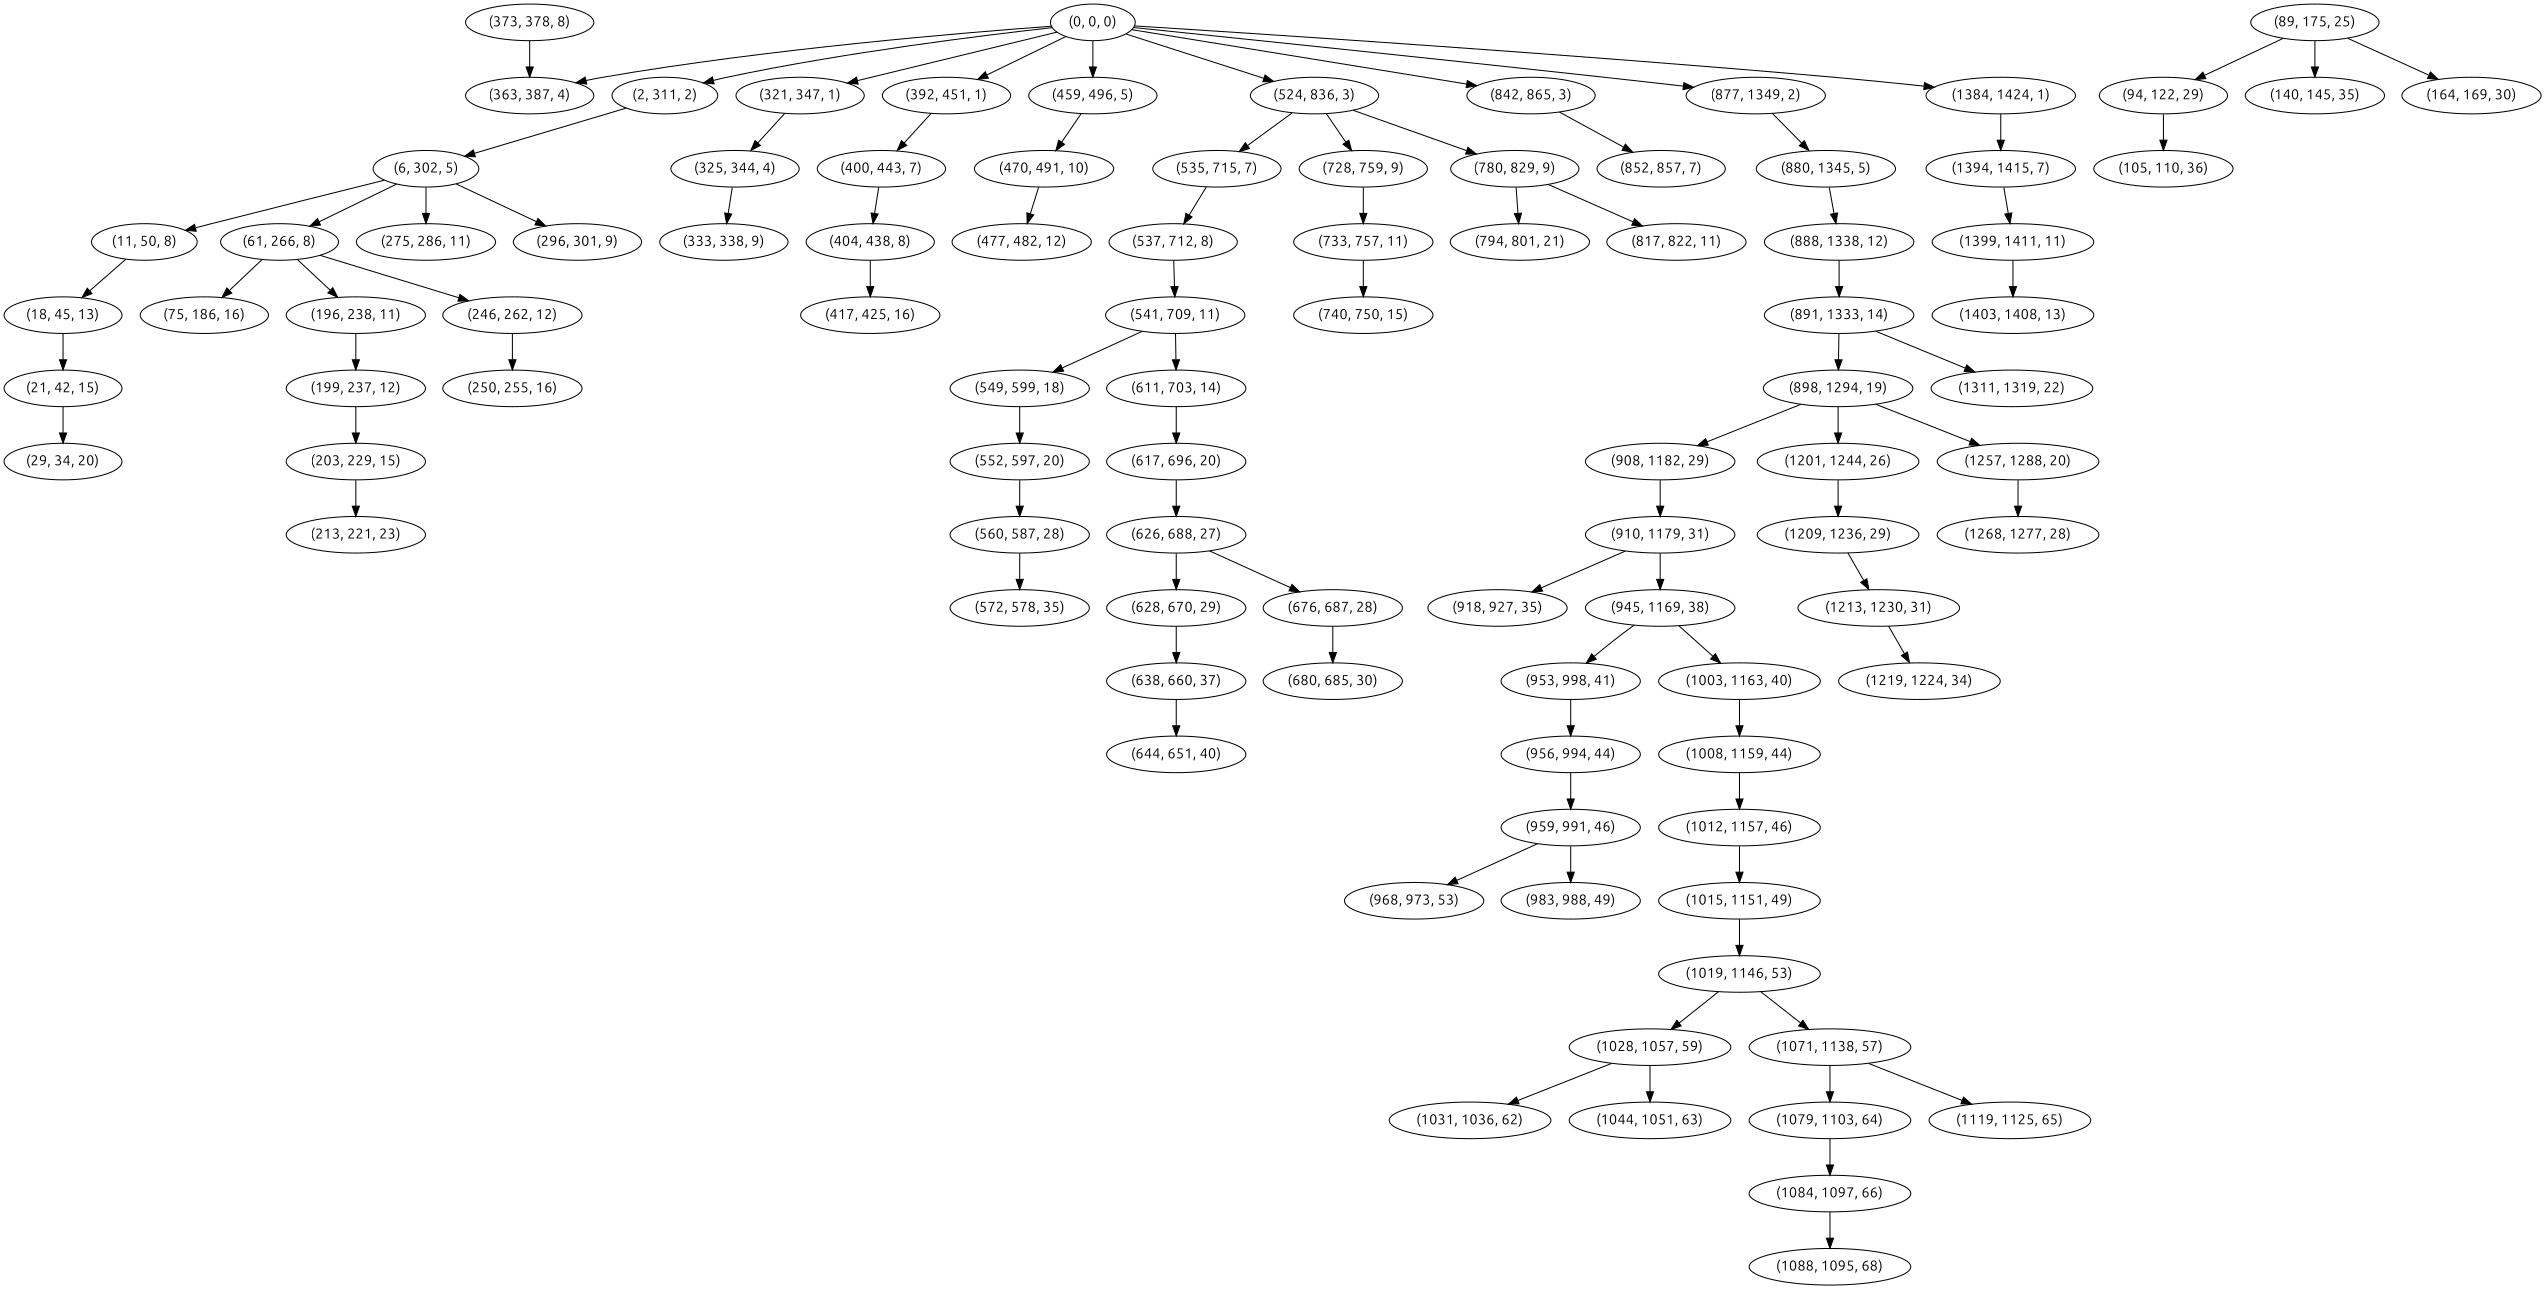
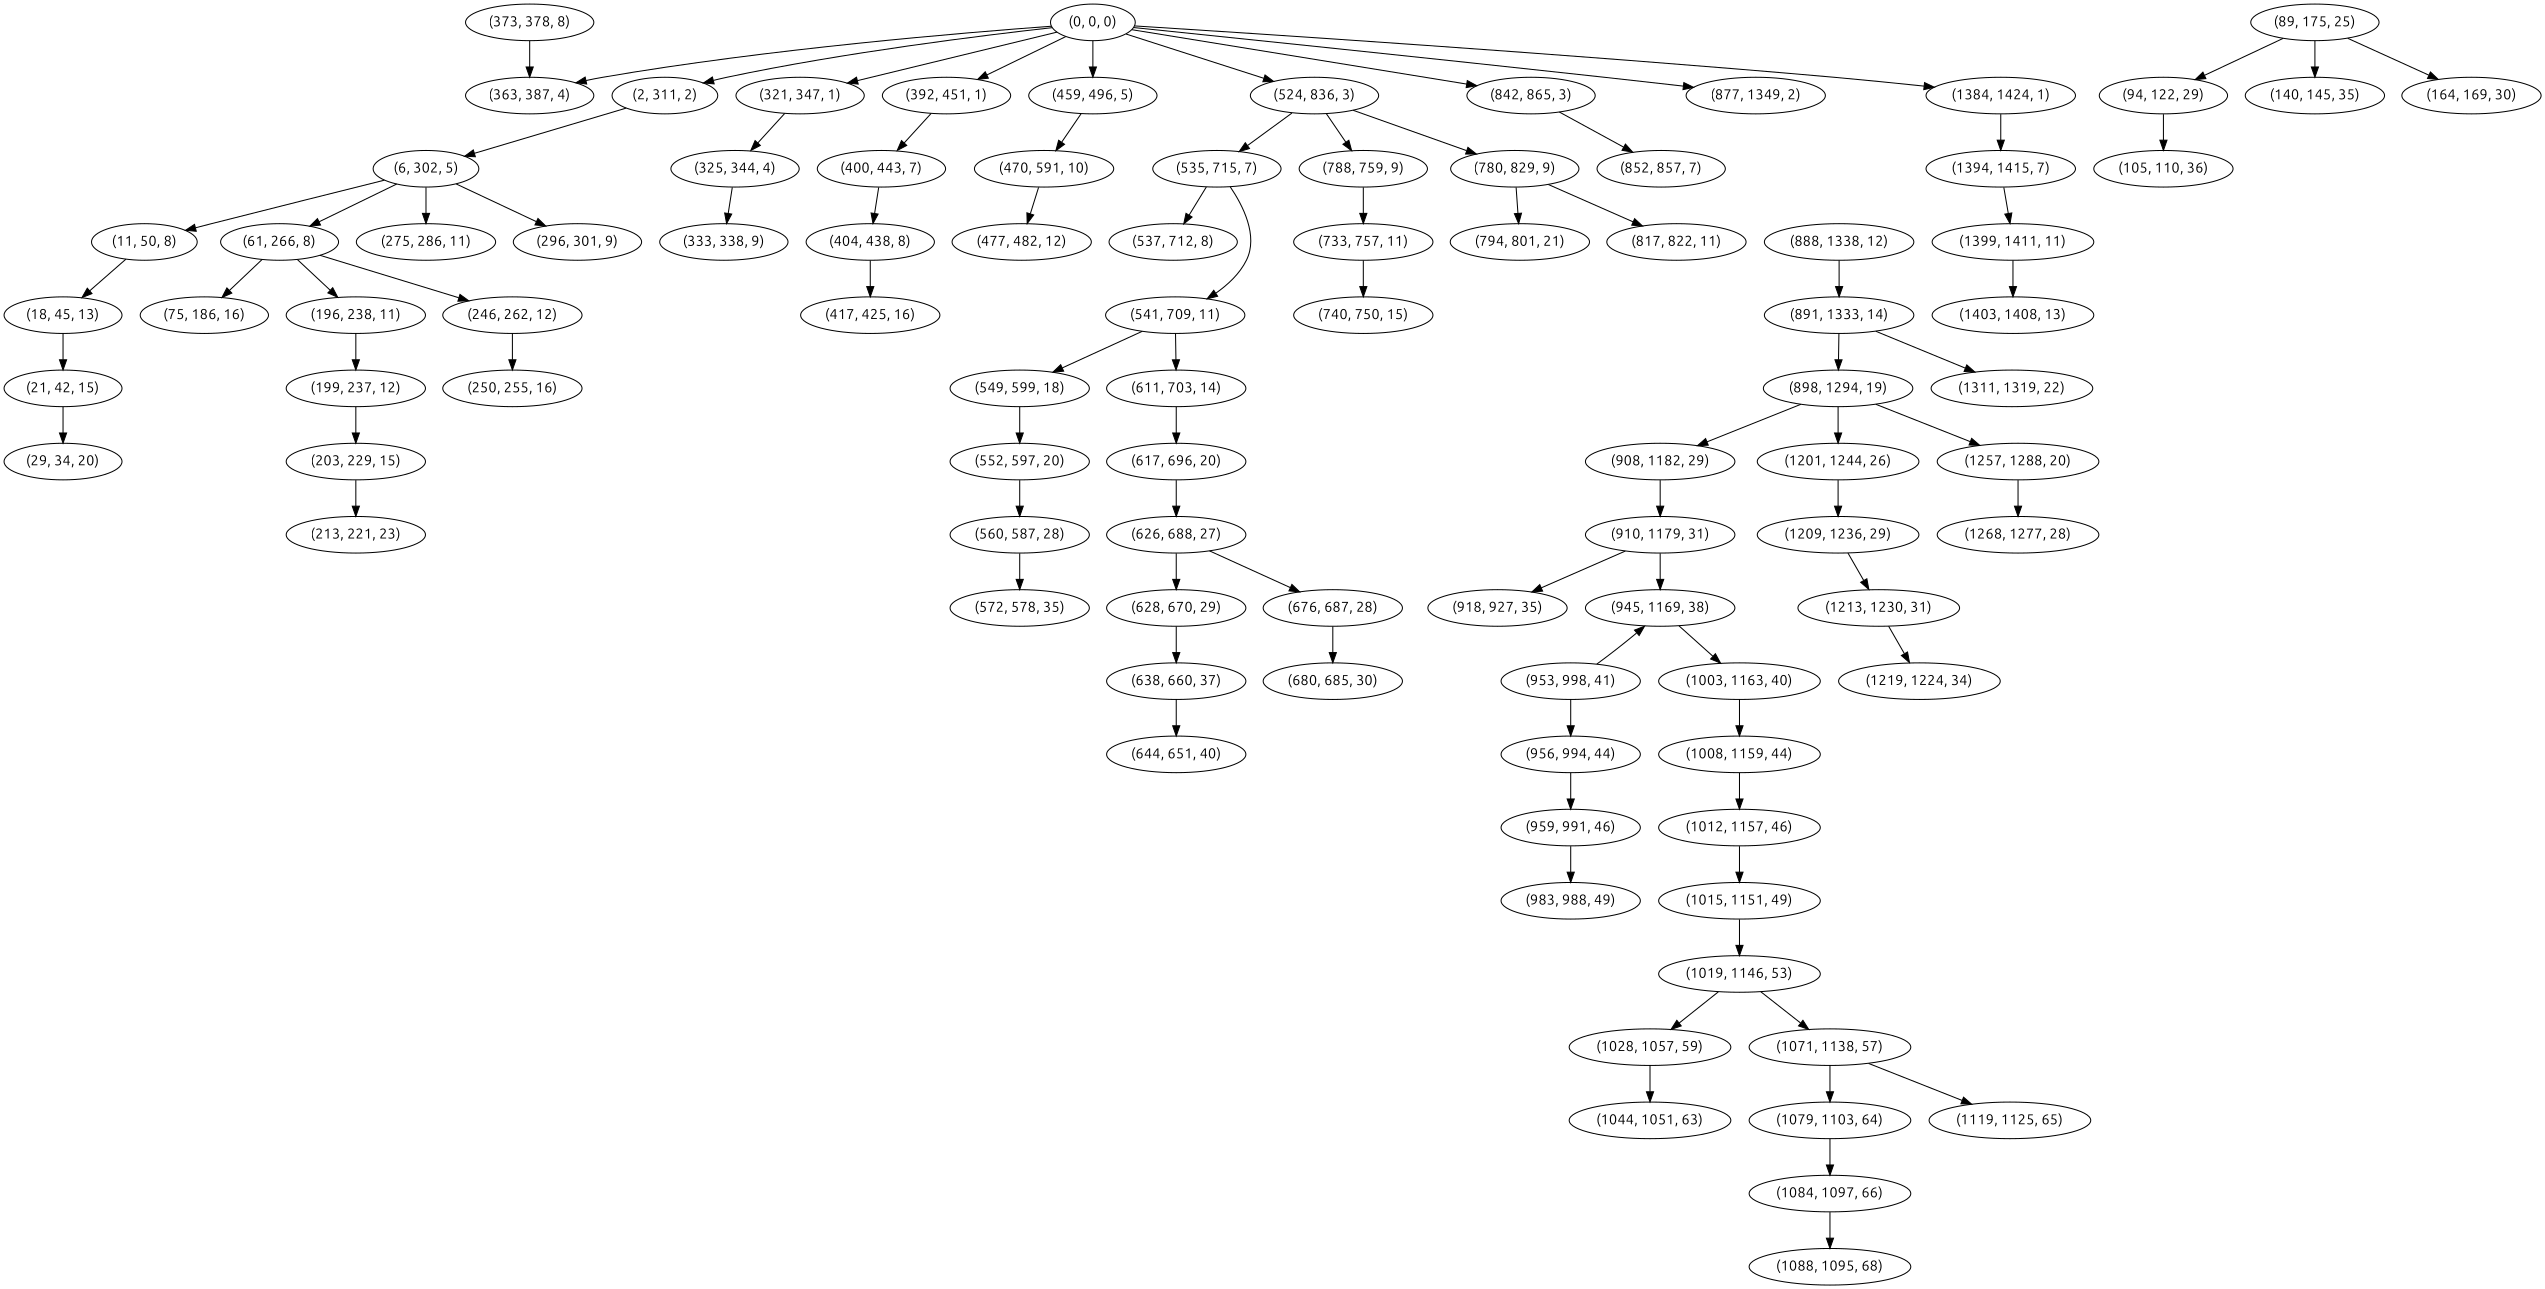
(1044, 169) -> (1044, 169)
(1363, 169) -> (1363, 169)
(1826, 169) -> none
(1174, 274) -> (1251, 244)
(1614, 640) -> (1617, 649)
(1414, 901) -> none
(1470, 1120) -> none
